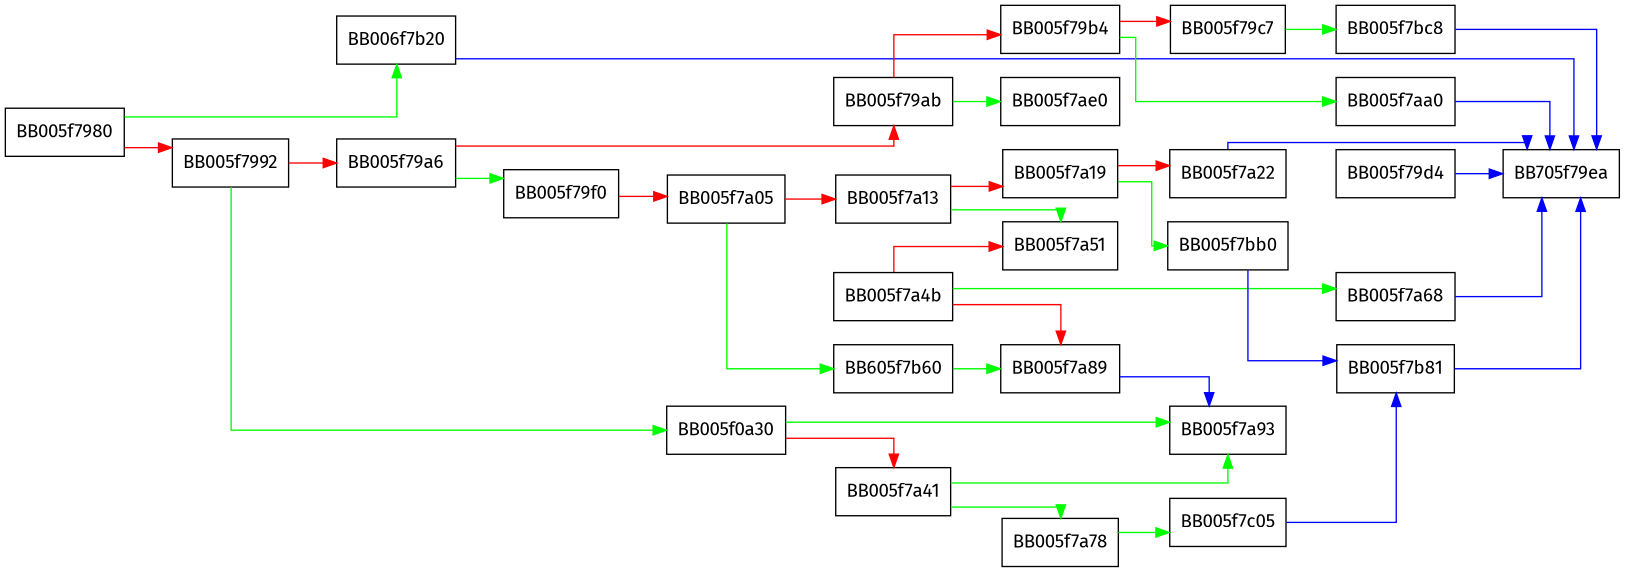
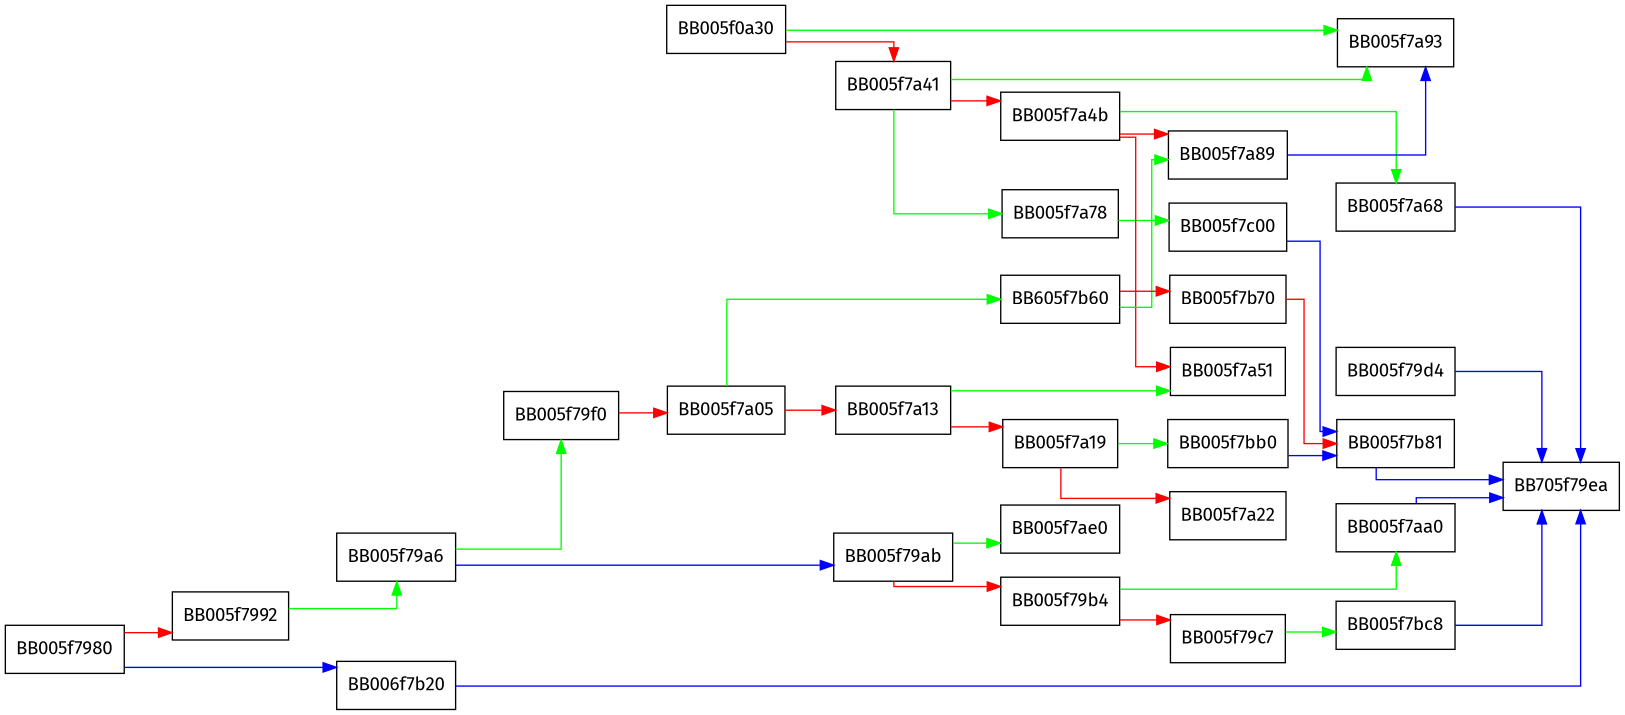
none -> (969, 101)
(280, 117) -> (224, 667)
(1375, 143) -> none
(678, 146) -> (638, 565)
(306, 163) -> (350, 609)
none -> (1228, 299)
(321, 430) -> none
(1228, 522) -> (1228, 227)
